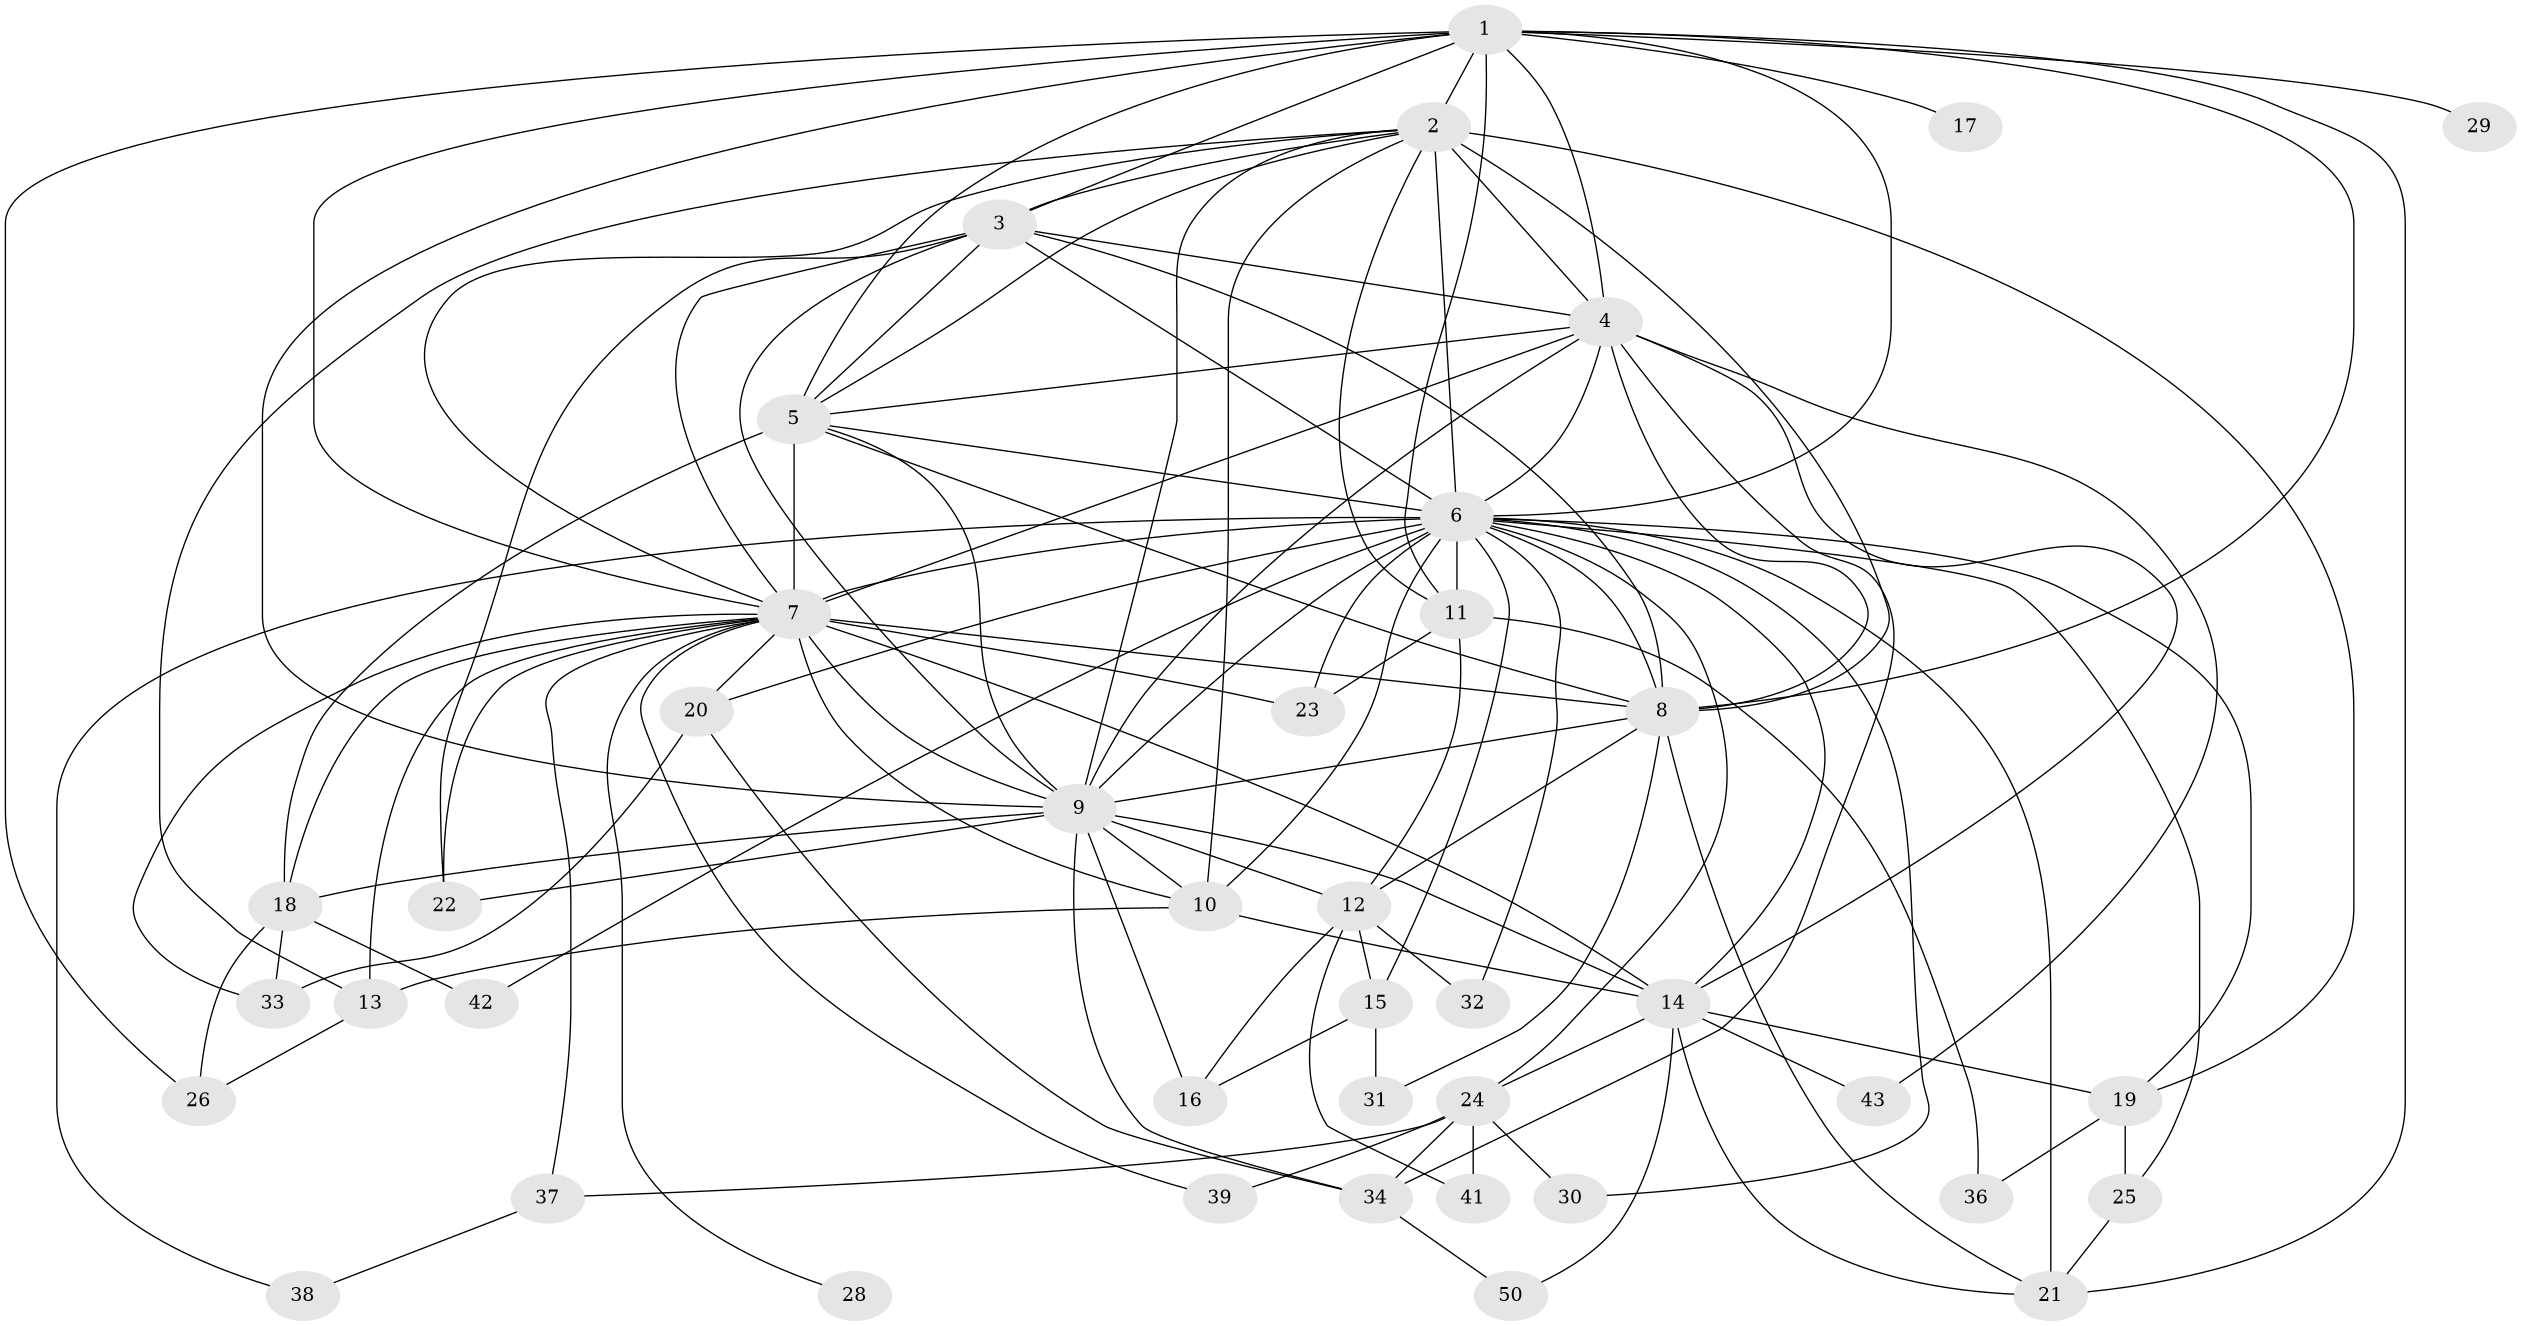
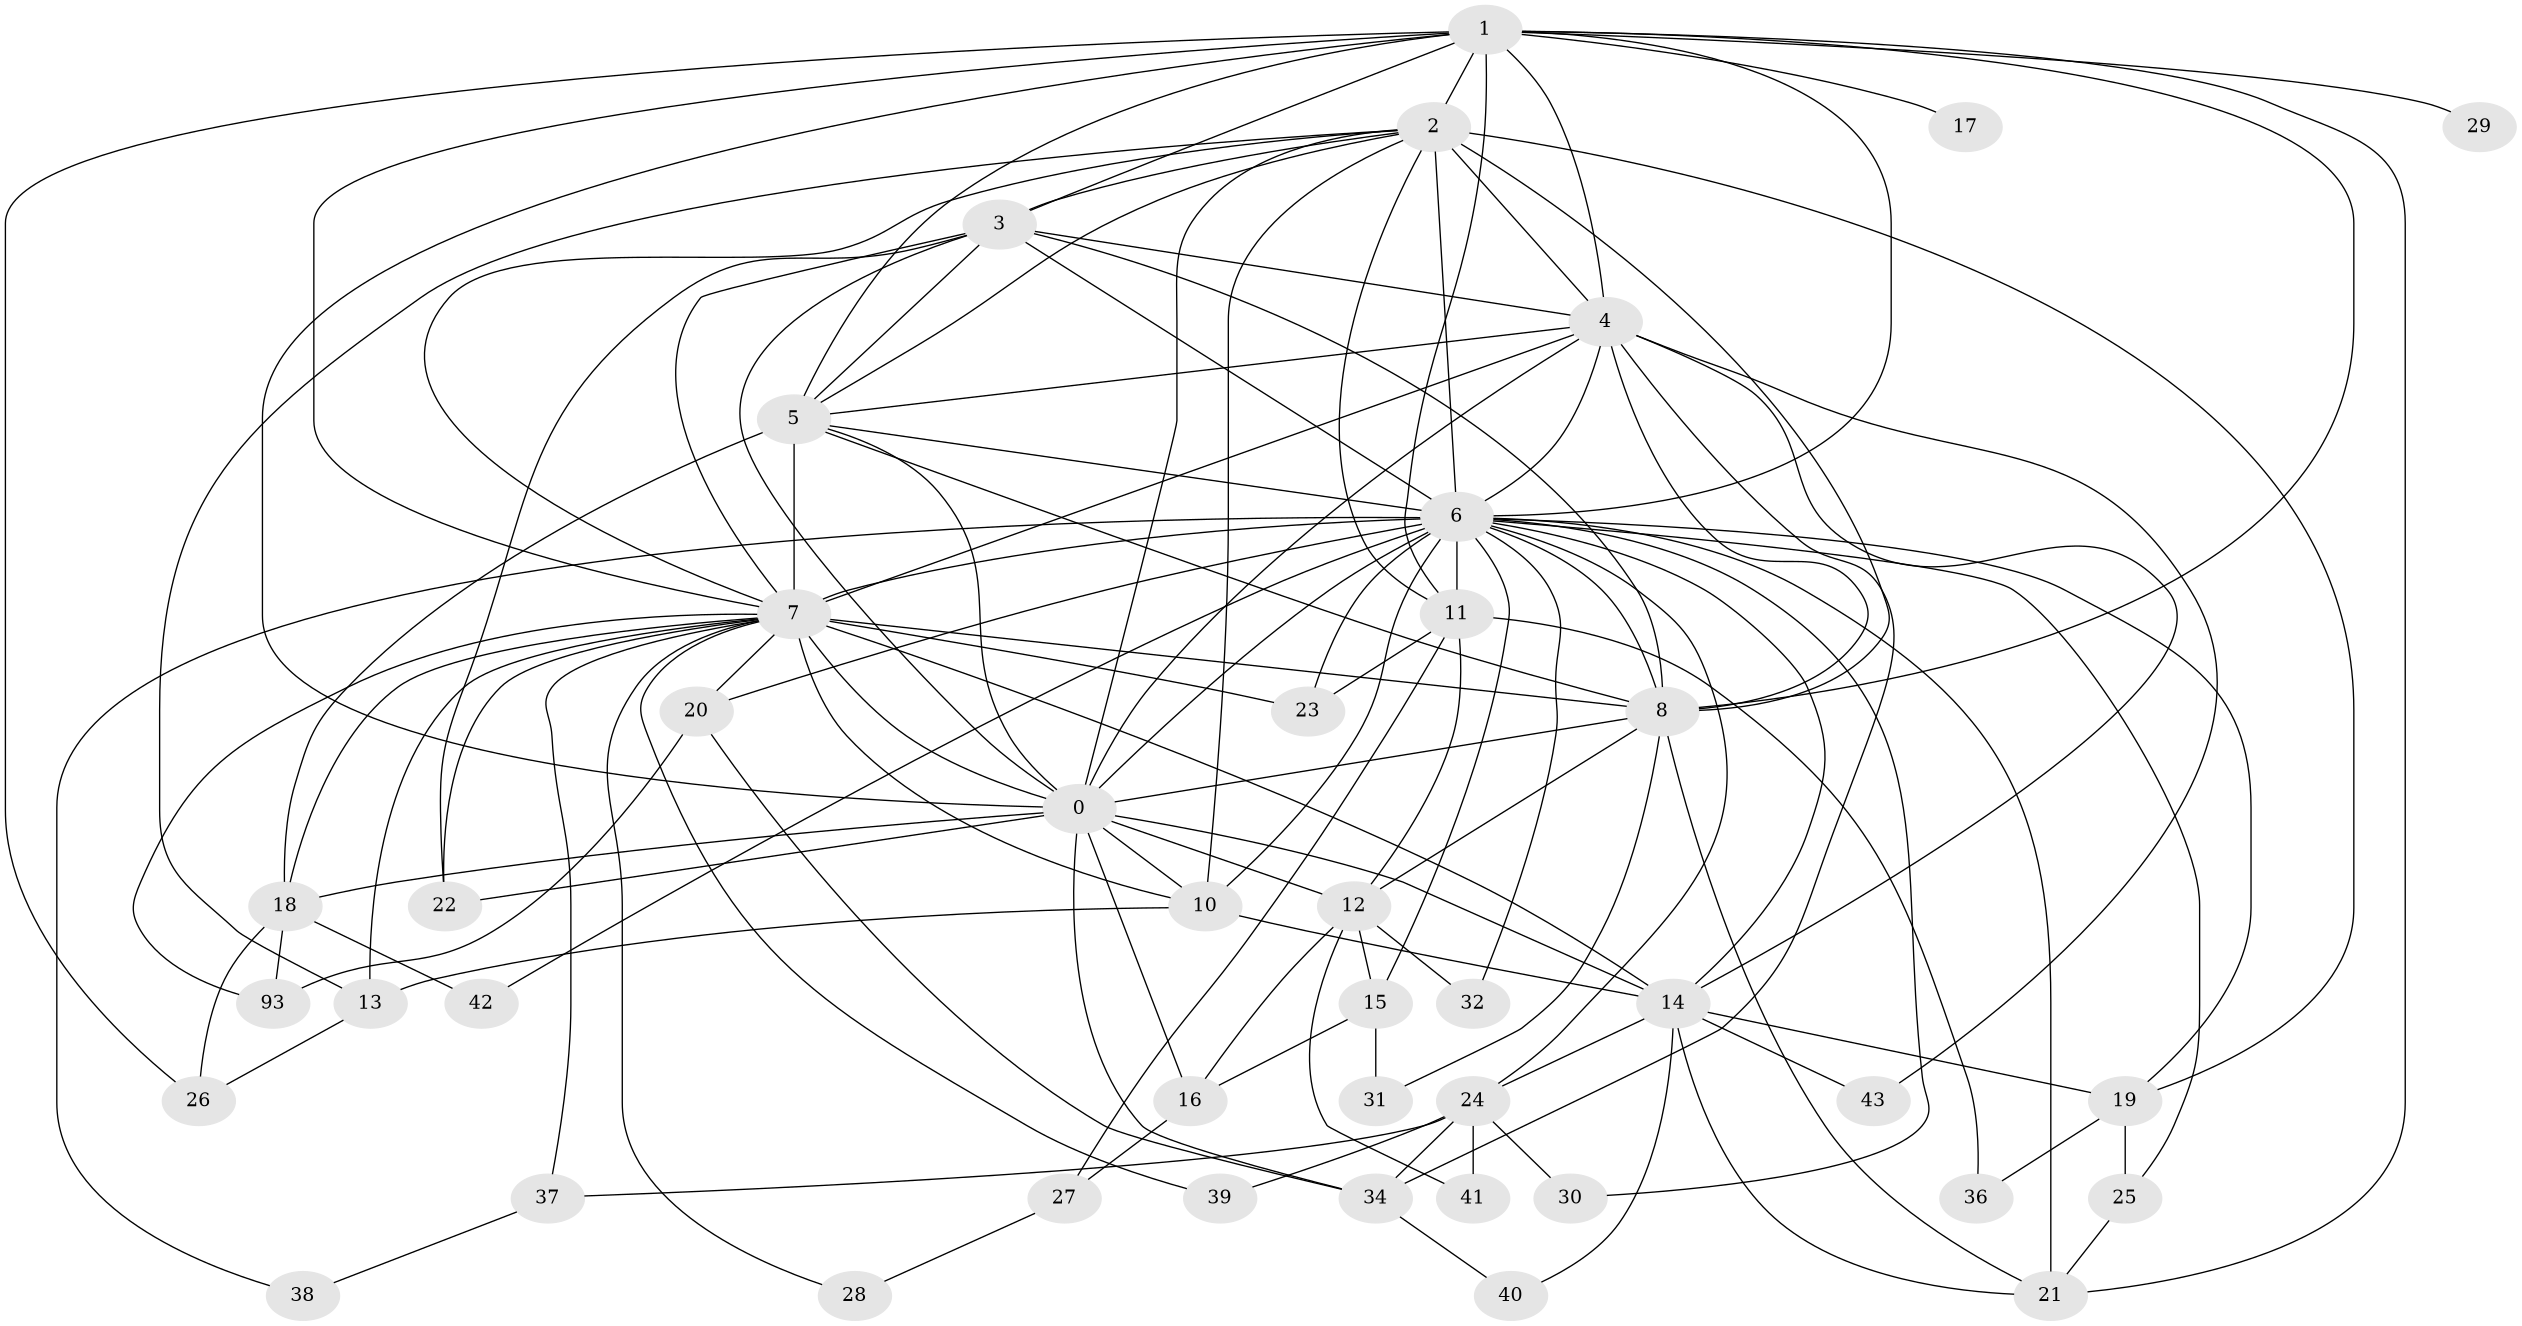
(1080, 809) -> (1080, 809)
(273, 1004) -> (273, 1004)
none -> (1065, 1199)
(1511, 1296) -> (1511, 1296)
